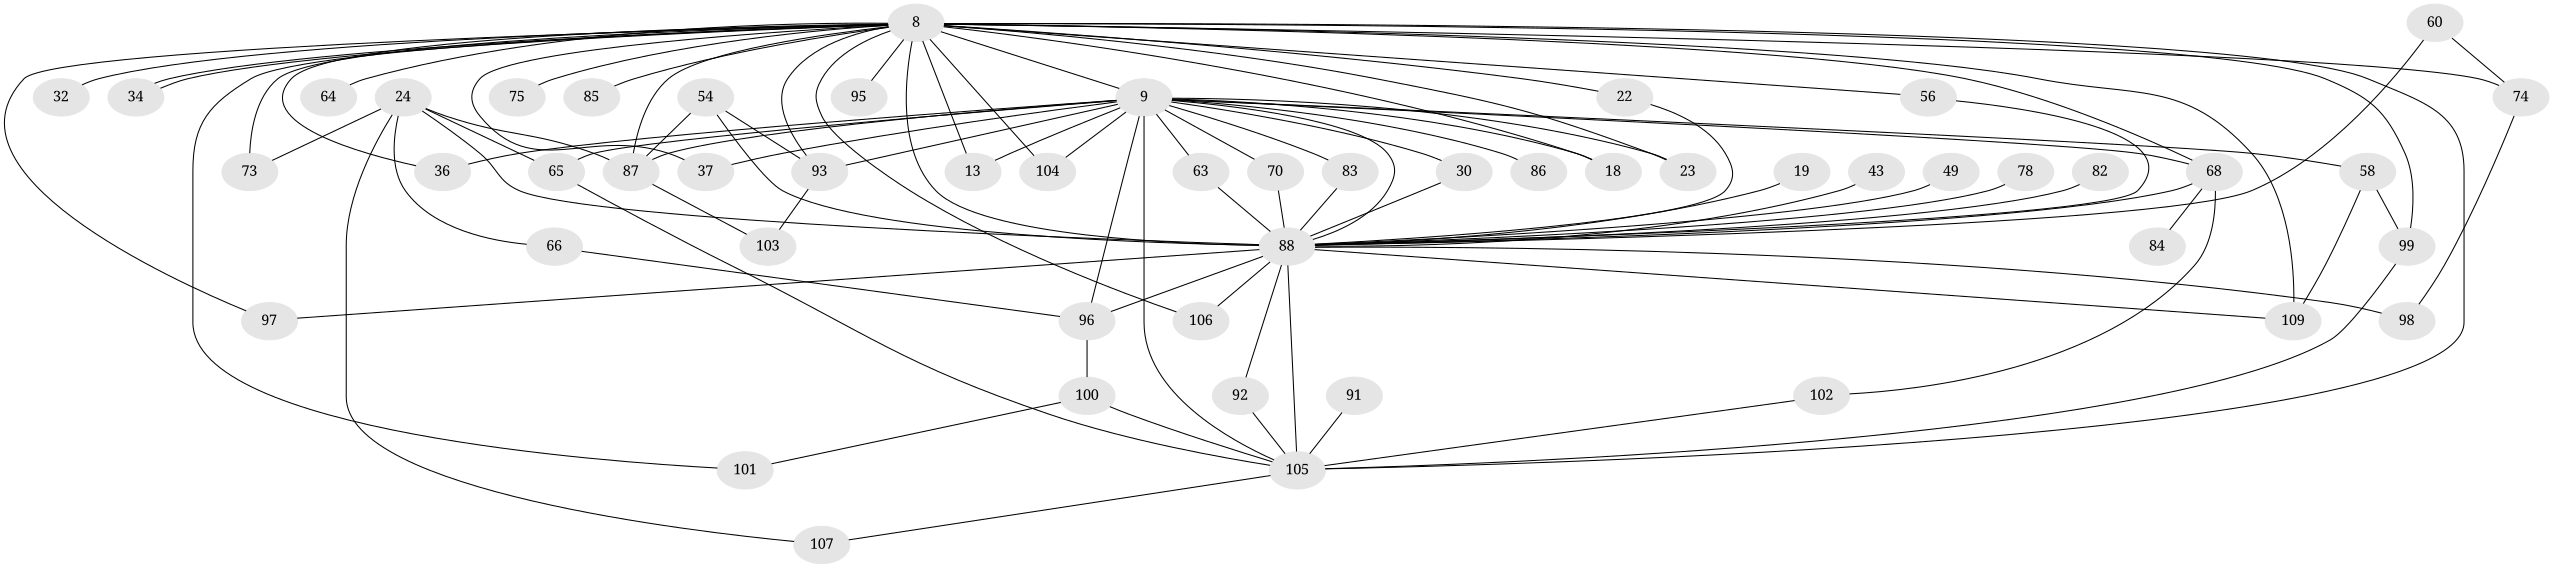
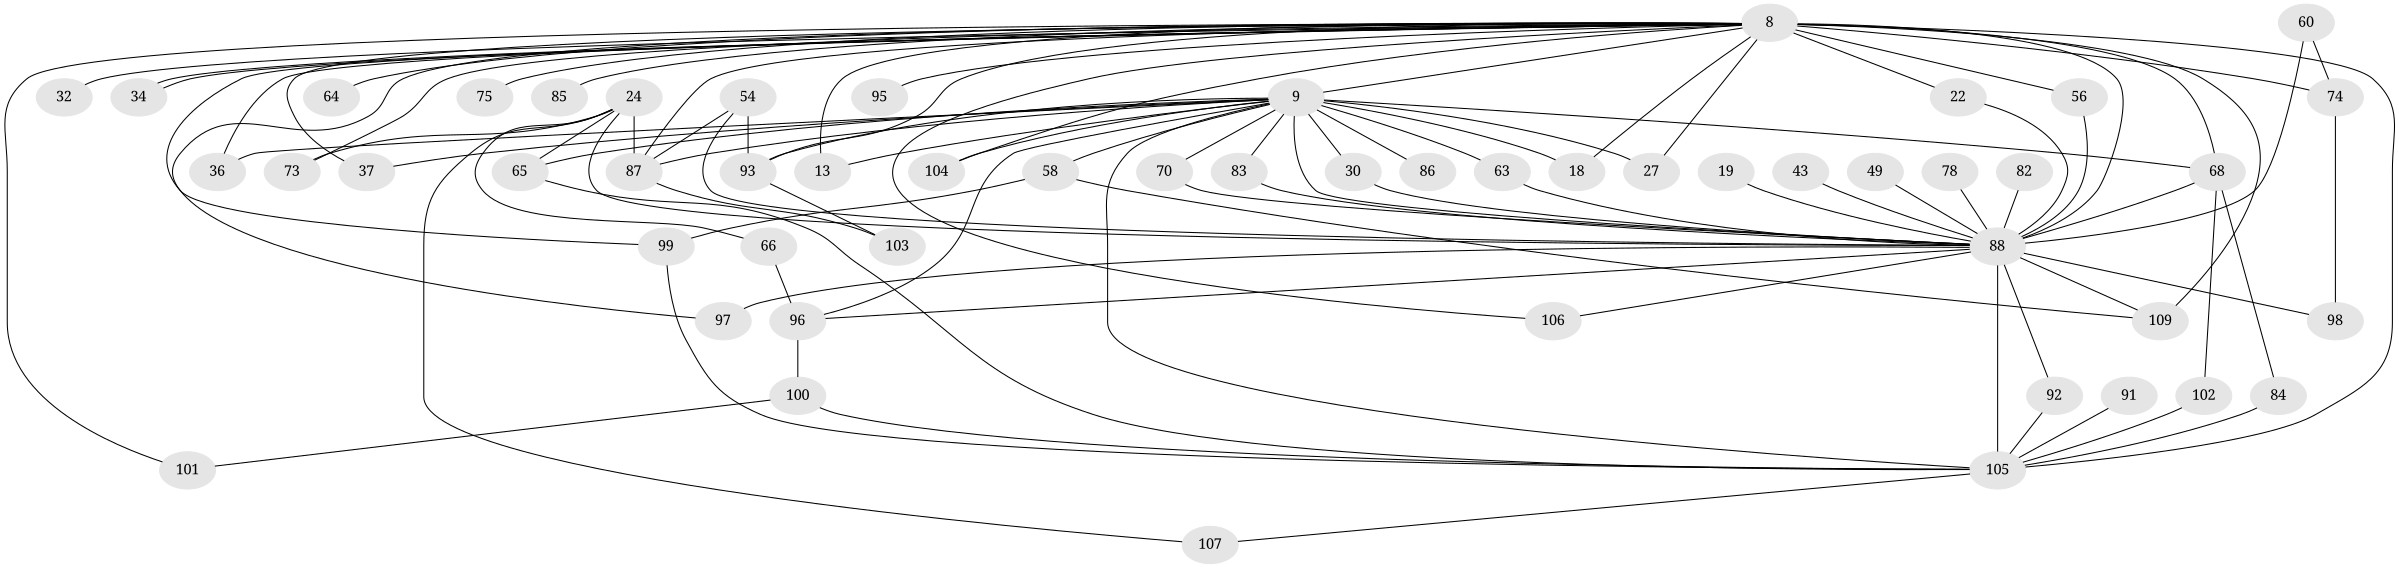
(1688, 172) -> (1652, 172)
none -> (2142, 442)
